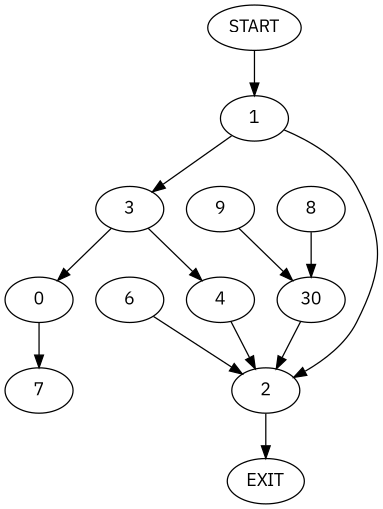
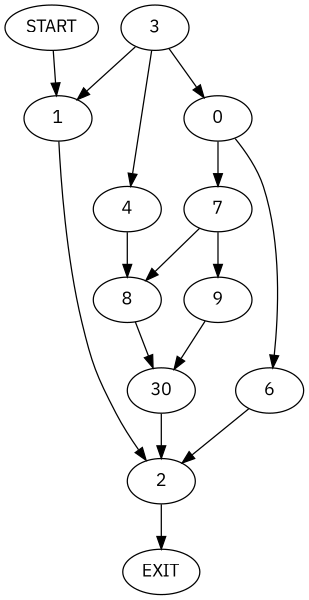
(197, 160) -> (111, 69)
none -> (275, 242)
none -> (218, 248)
none -> (177, 250)
(240, 340) -> (127, 248)
